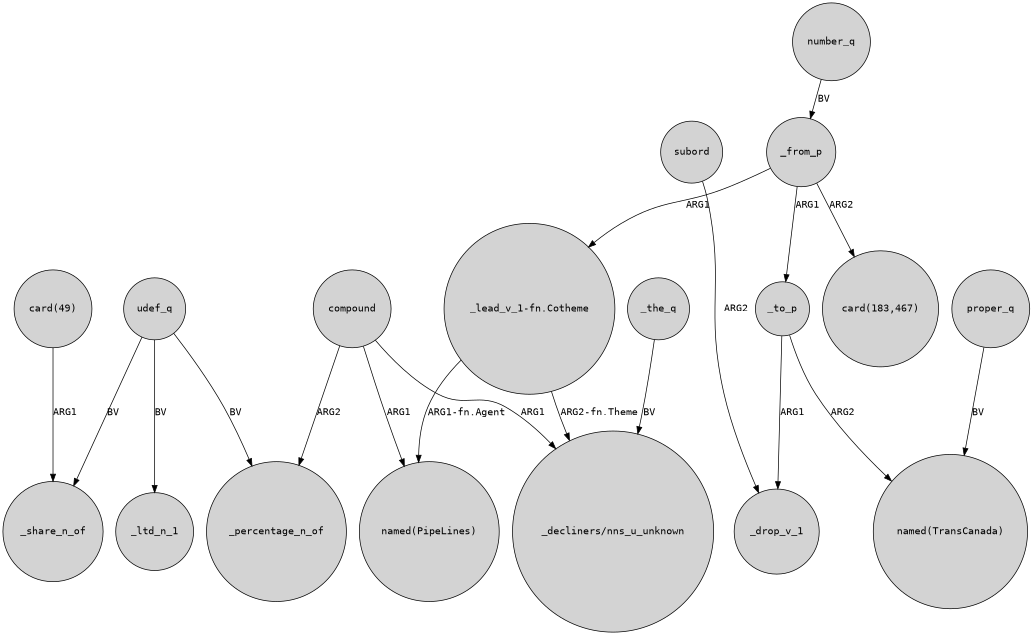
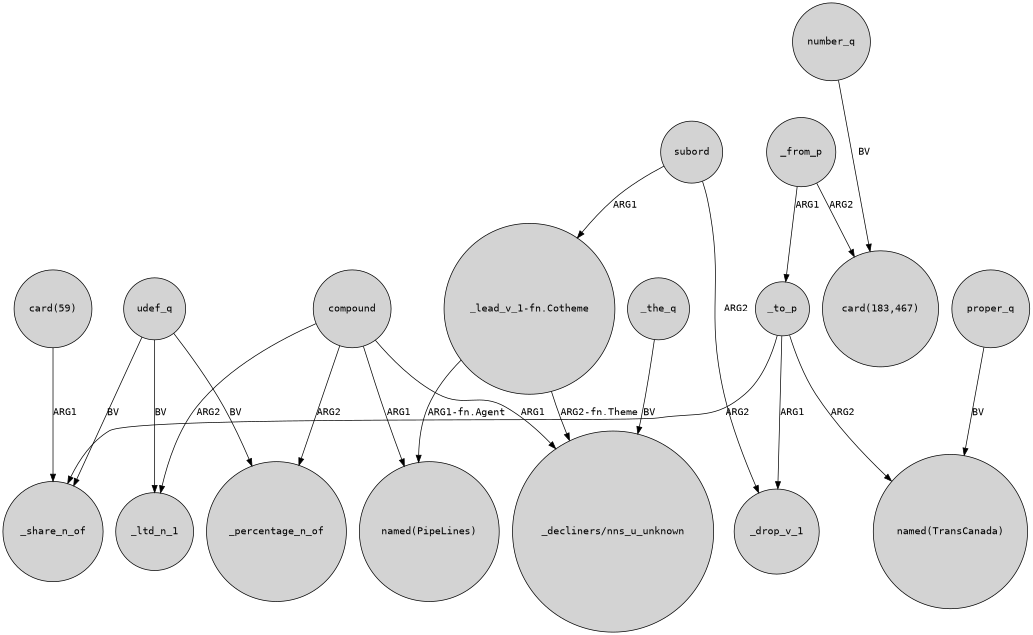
(817, 95) -> (854, 162)
(680, 201) -> (619, 195)
(53, 309) -> (53, 309)
none -> (217, 385)
none -> (433, 420)
